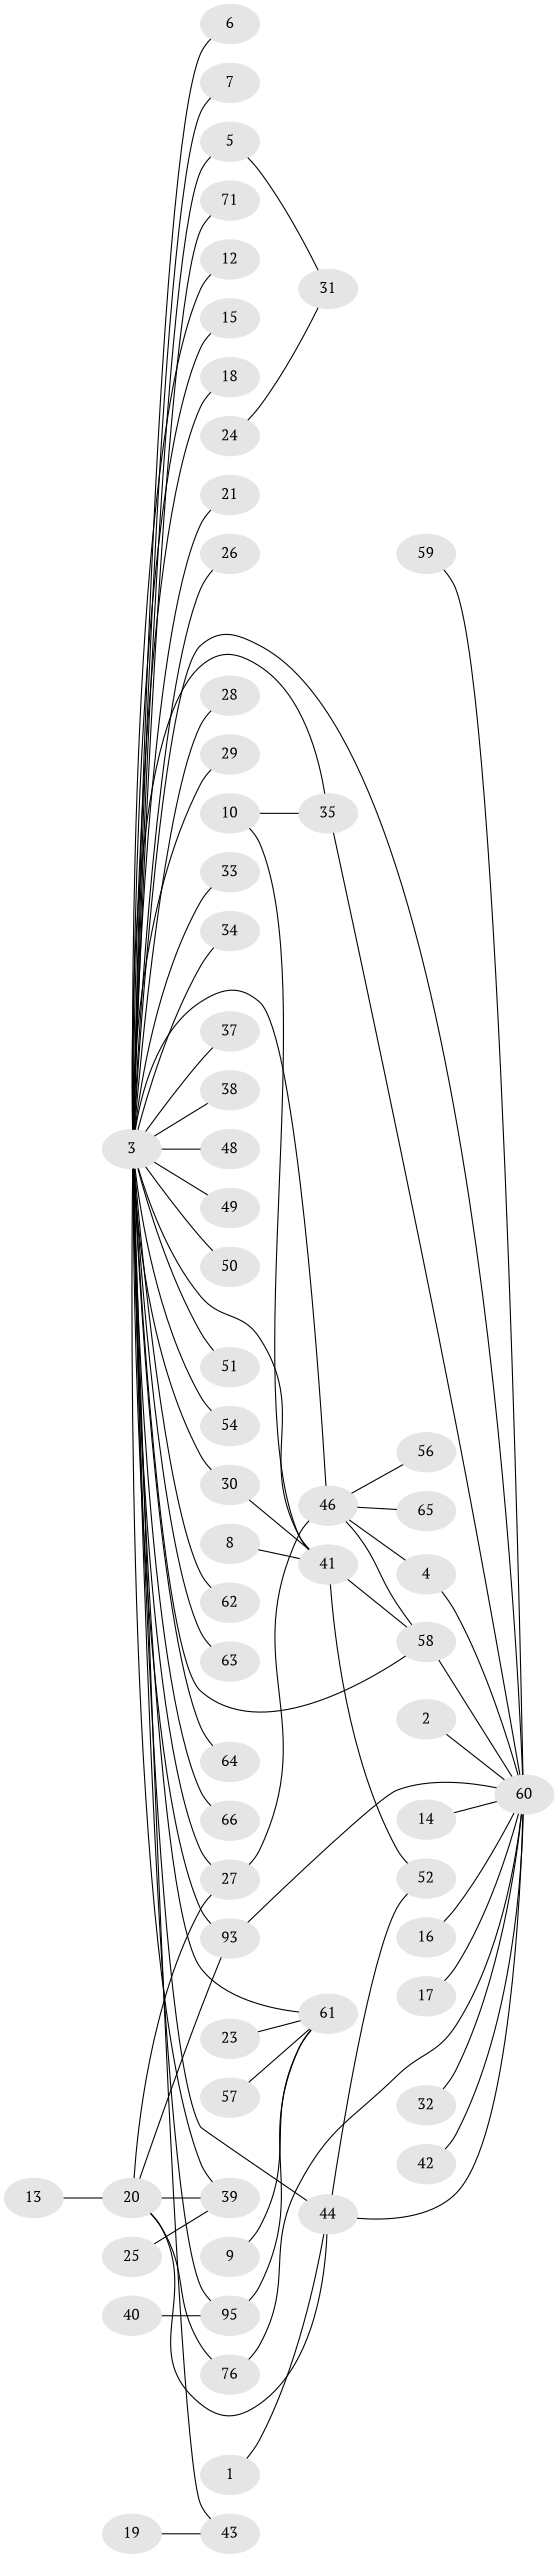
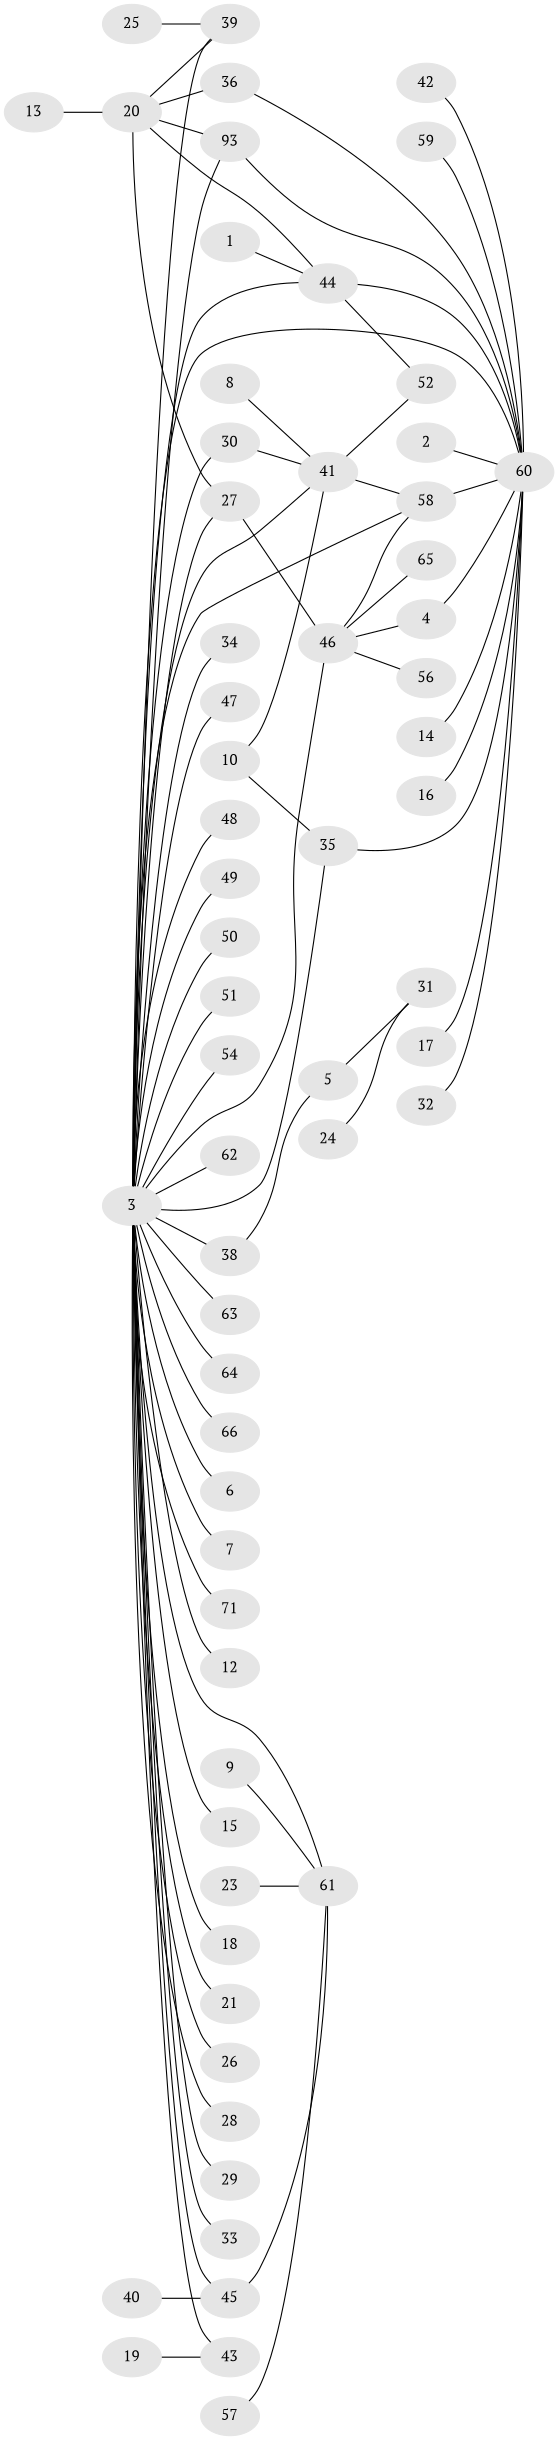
(153, 640) -> (278, 1167)
(230, 1031) -> (230, 702)
(230, 2316) -> (230, 2298)
(230, 2375) -> (230, 83)
